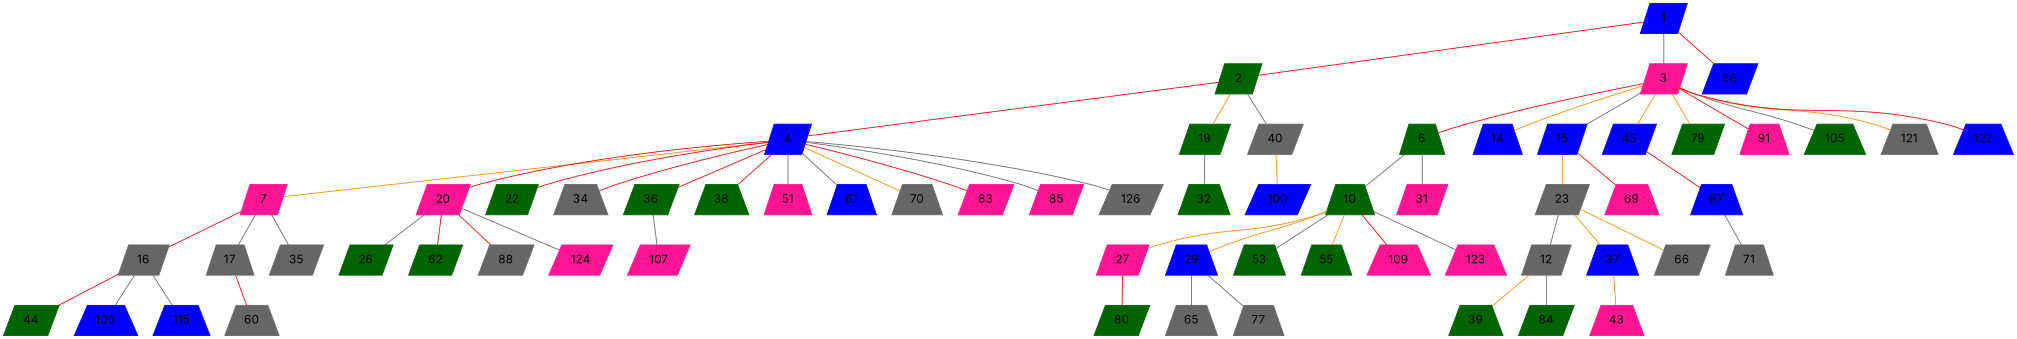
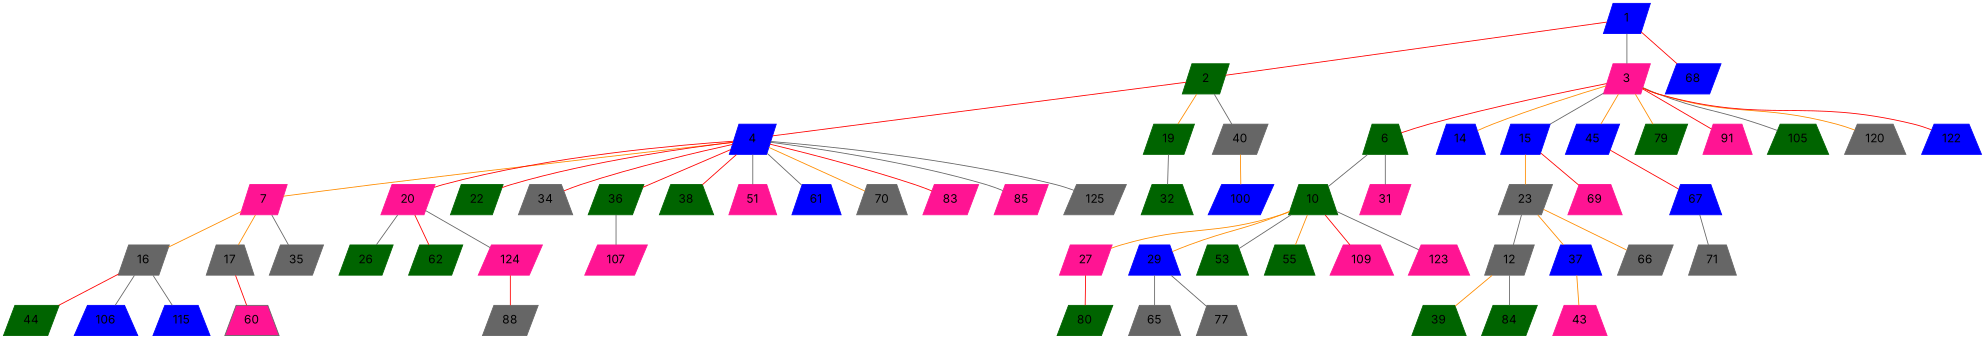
(1910, 139) -> (1875, 139)
(1131, 200) -> (1095, 200)
(205, 229) -> (205, 229)
(247, 230) -> (247, 230)
(475, 230) -> (510, 290)
(252, 320) -> (252, 320)
